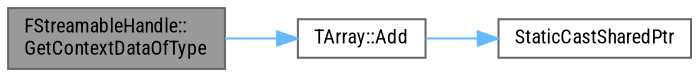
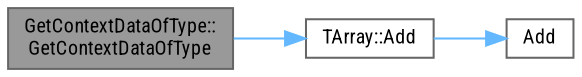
(117, 39) -> (121, 39)
(595, 39) -> (540, 39)
